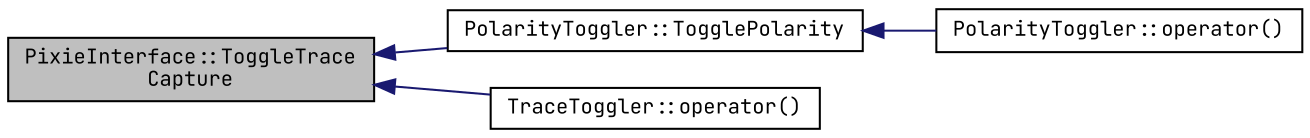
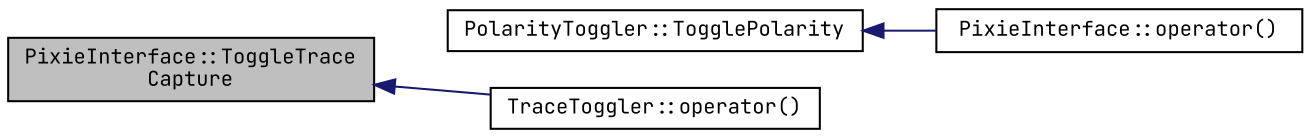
(1119, 31) -> (1119, 31)
(421, 50) -> none
